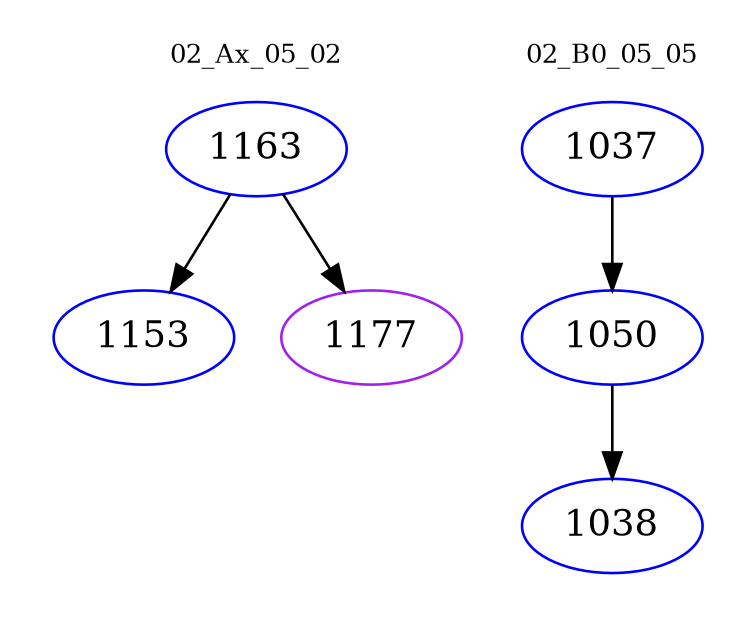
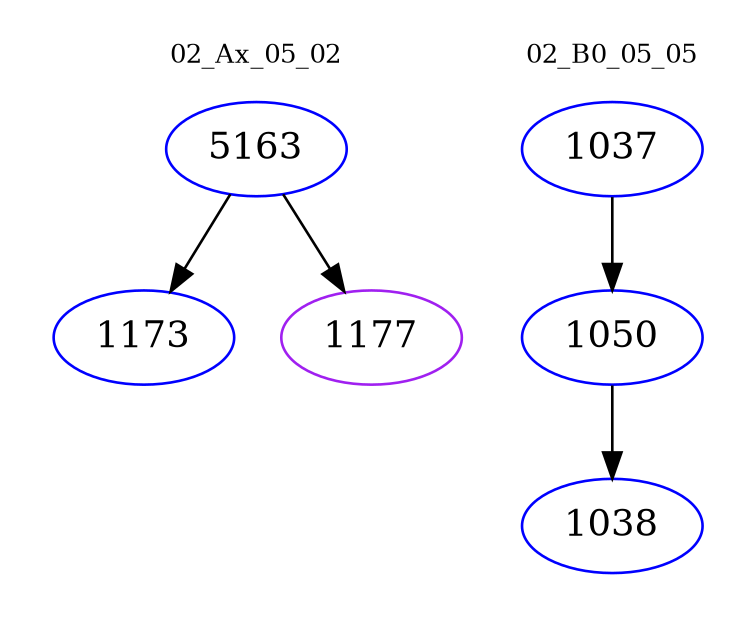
(256, 149) -> (256, 149)
(144, 338) -> (144, 338)
